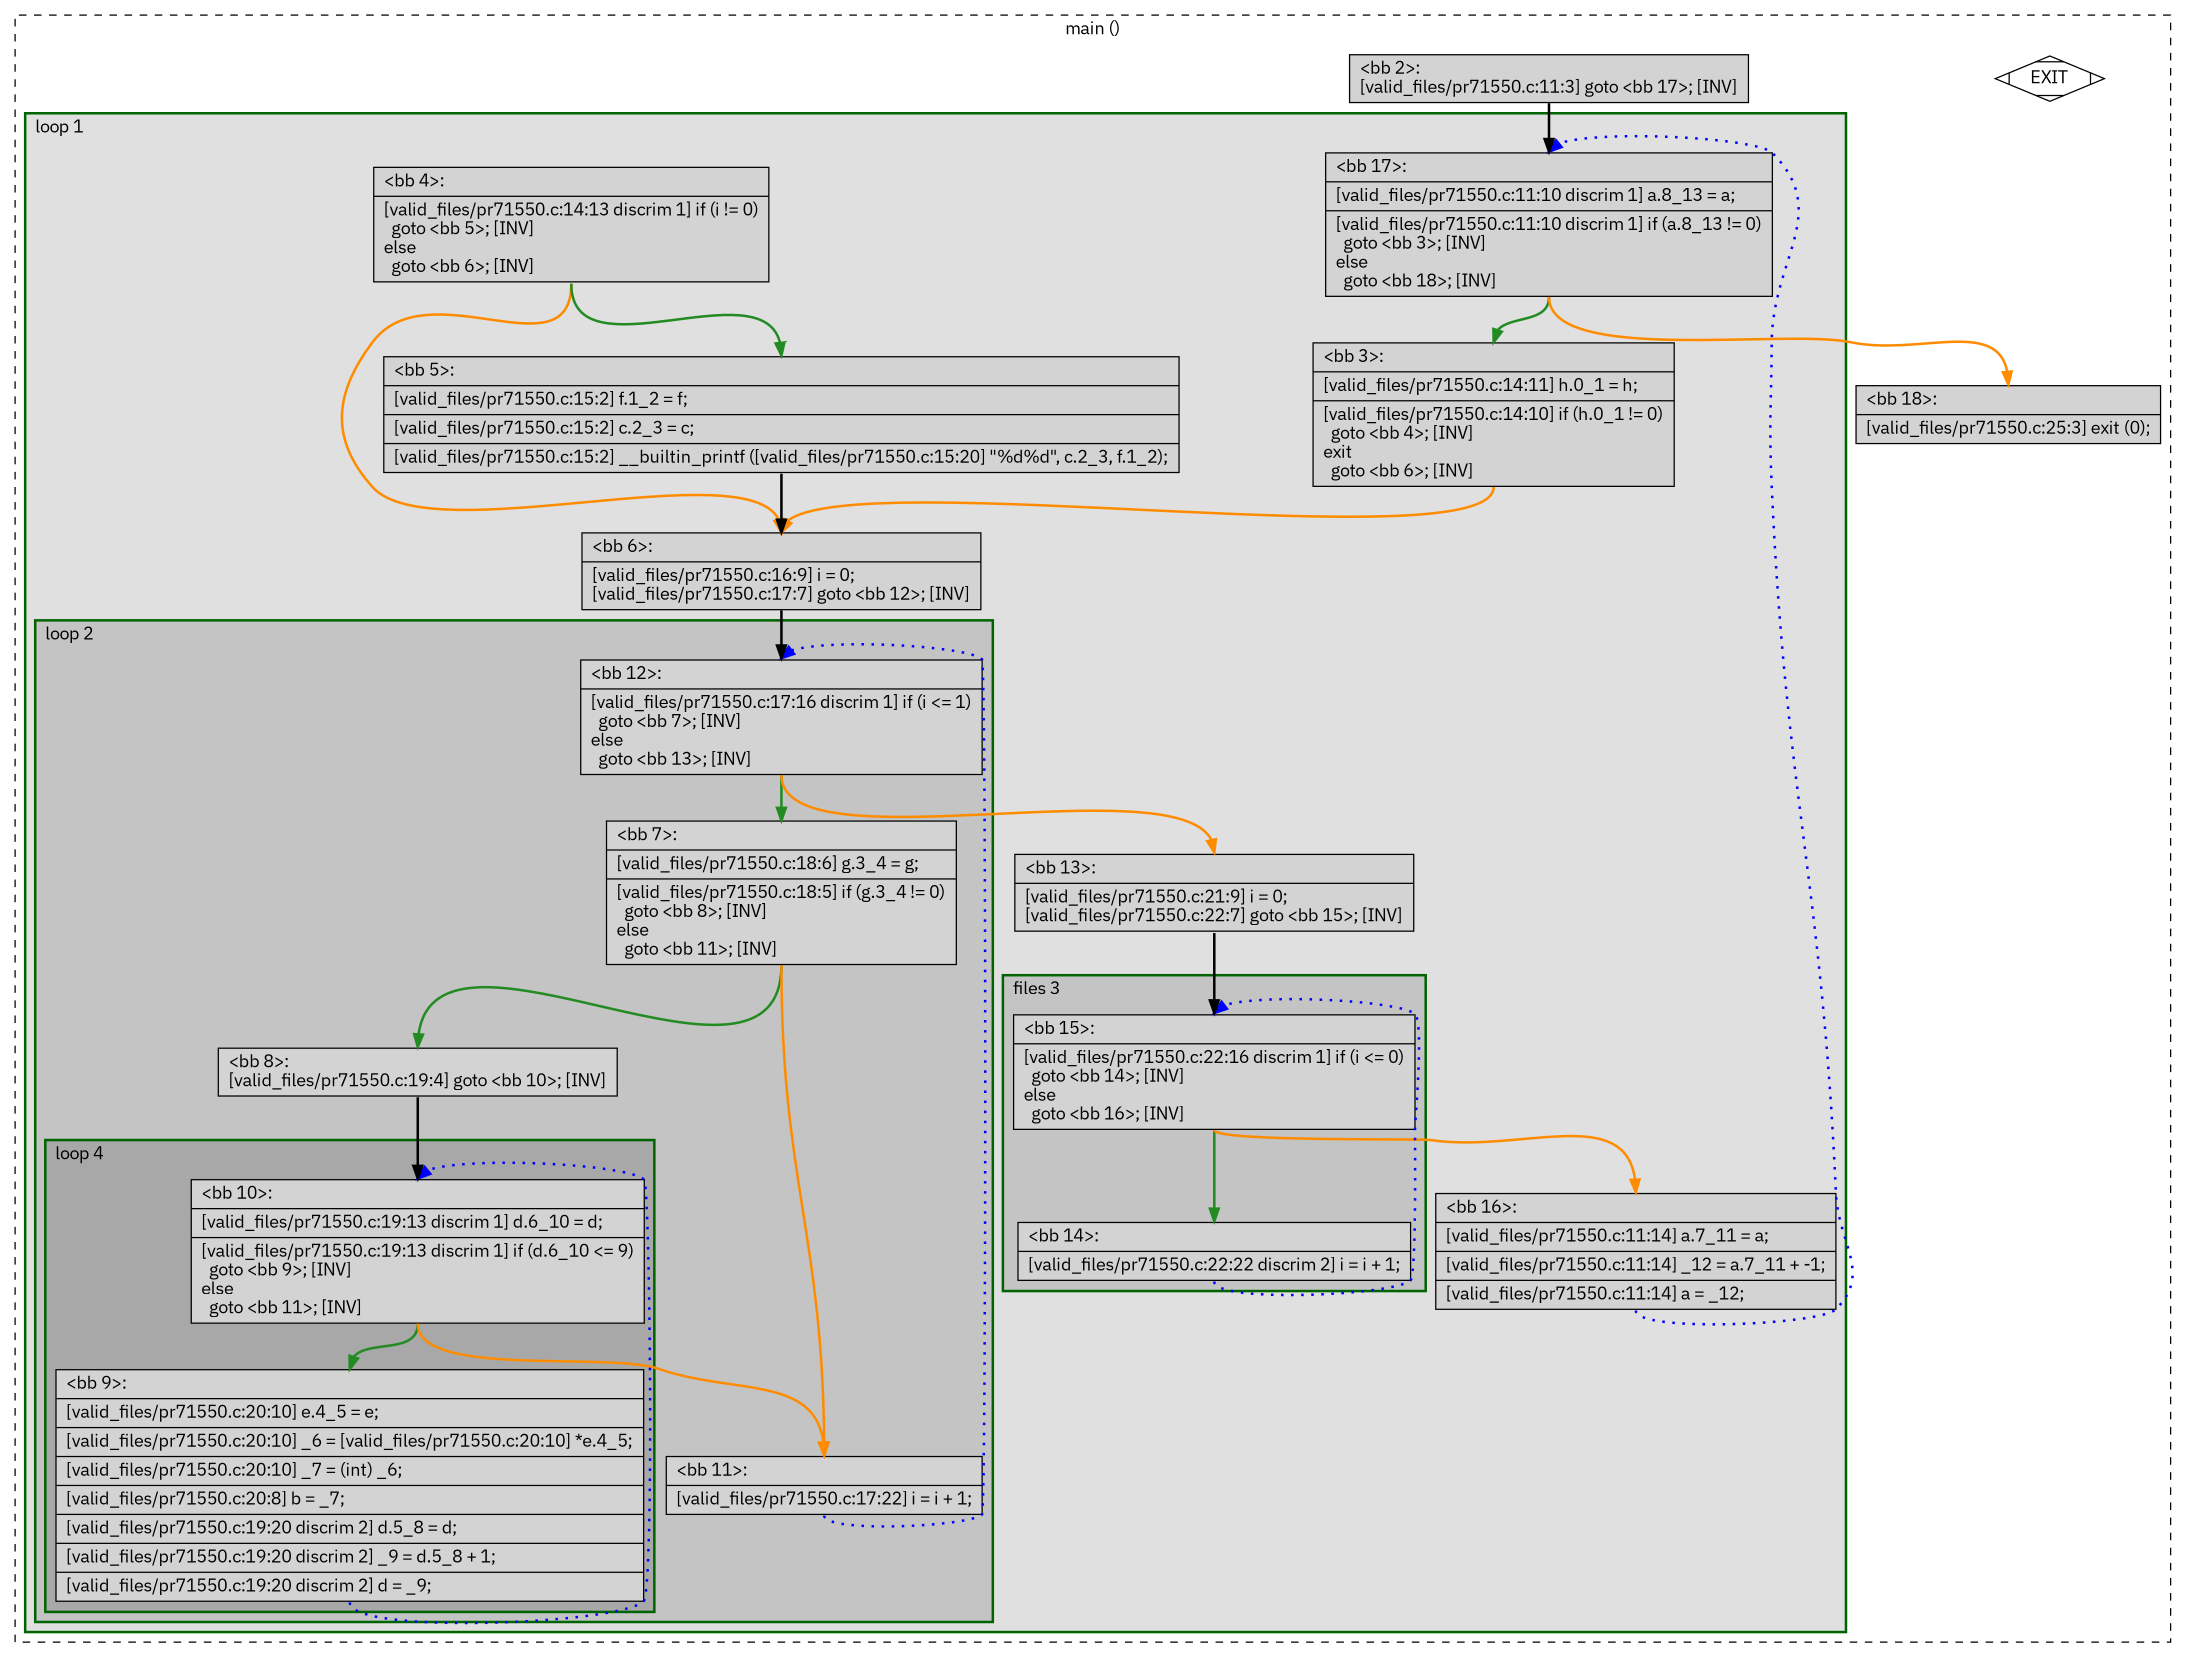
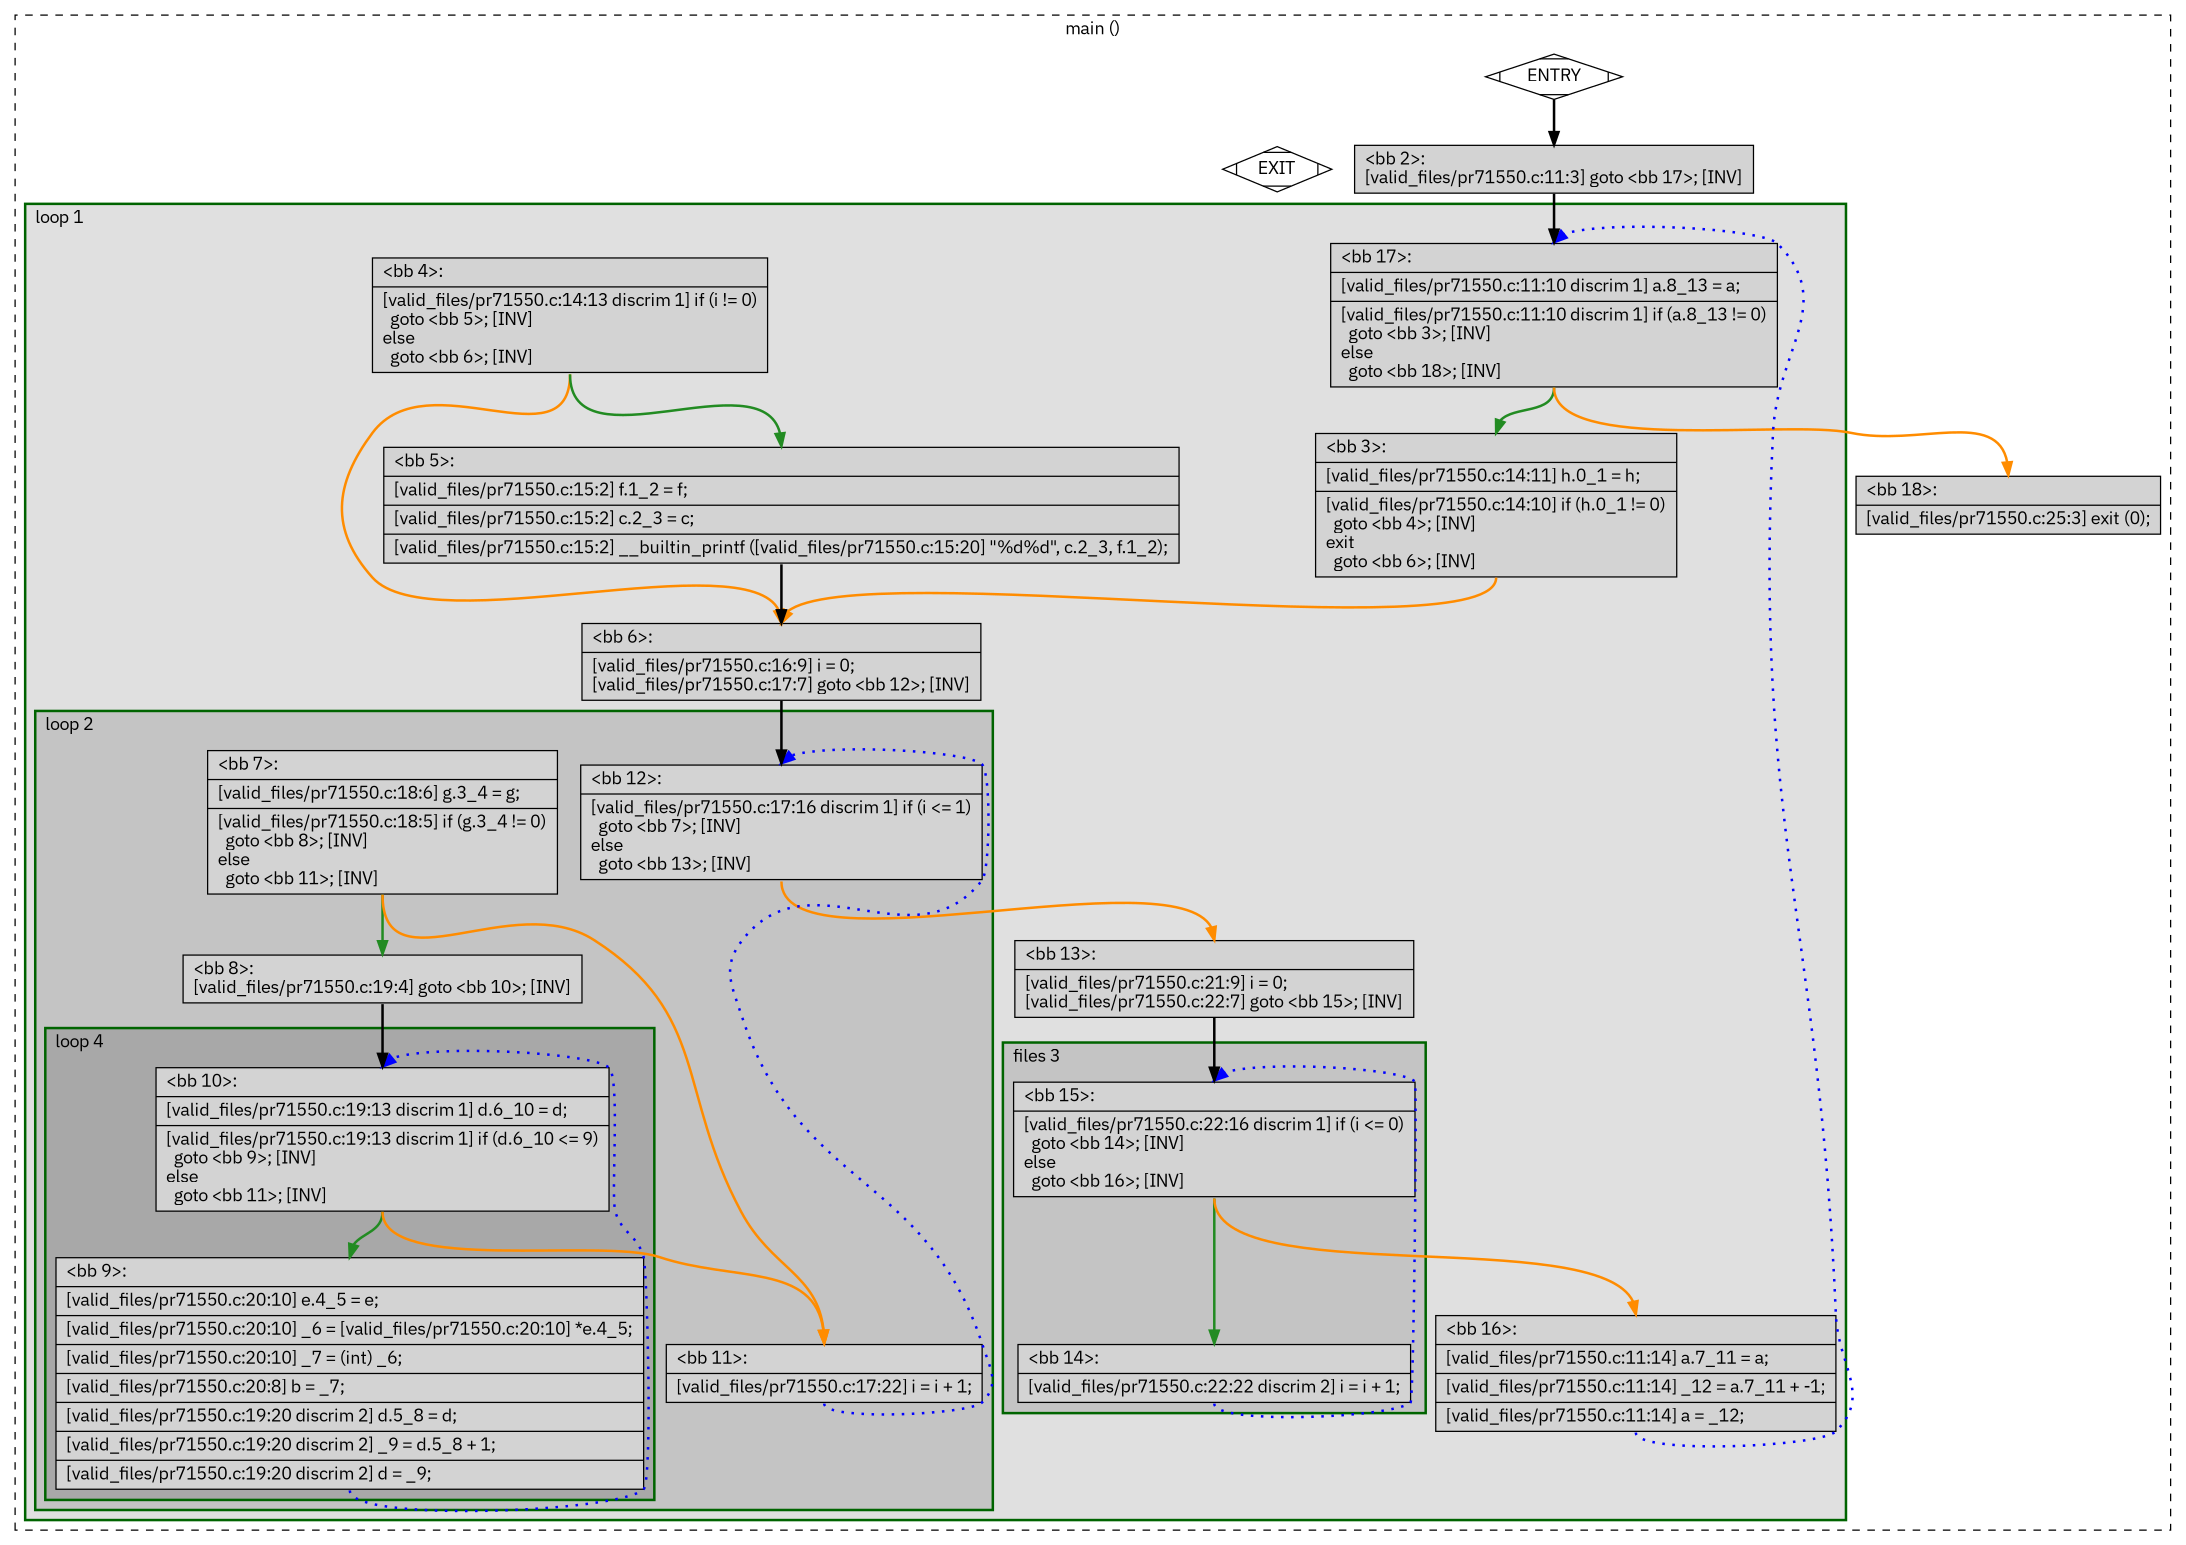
none -> (1554, 77)
(781, 791) -> none
